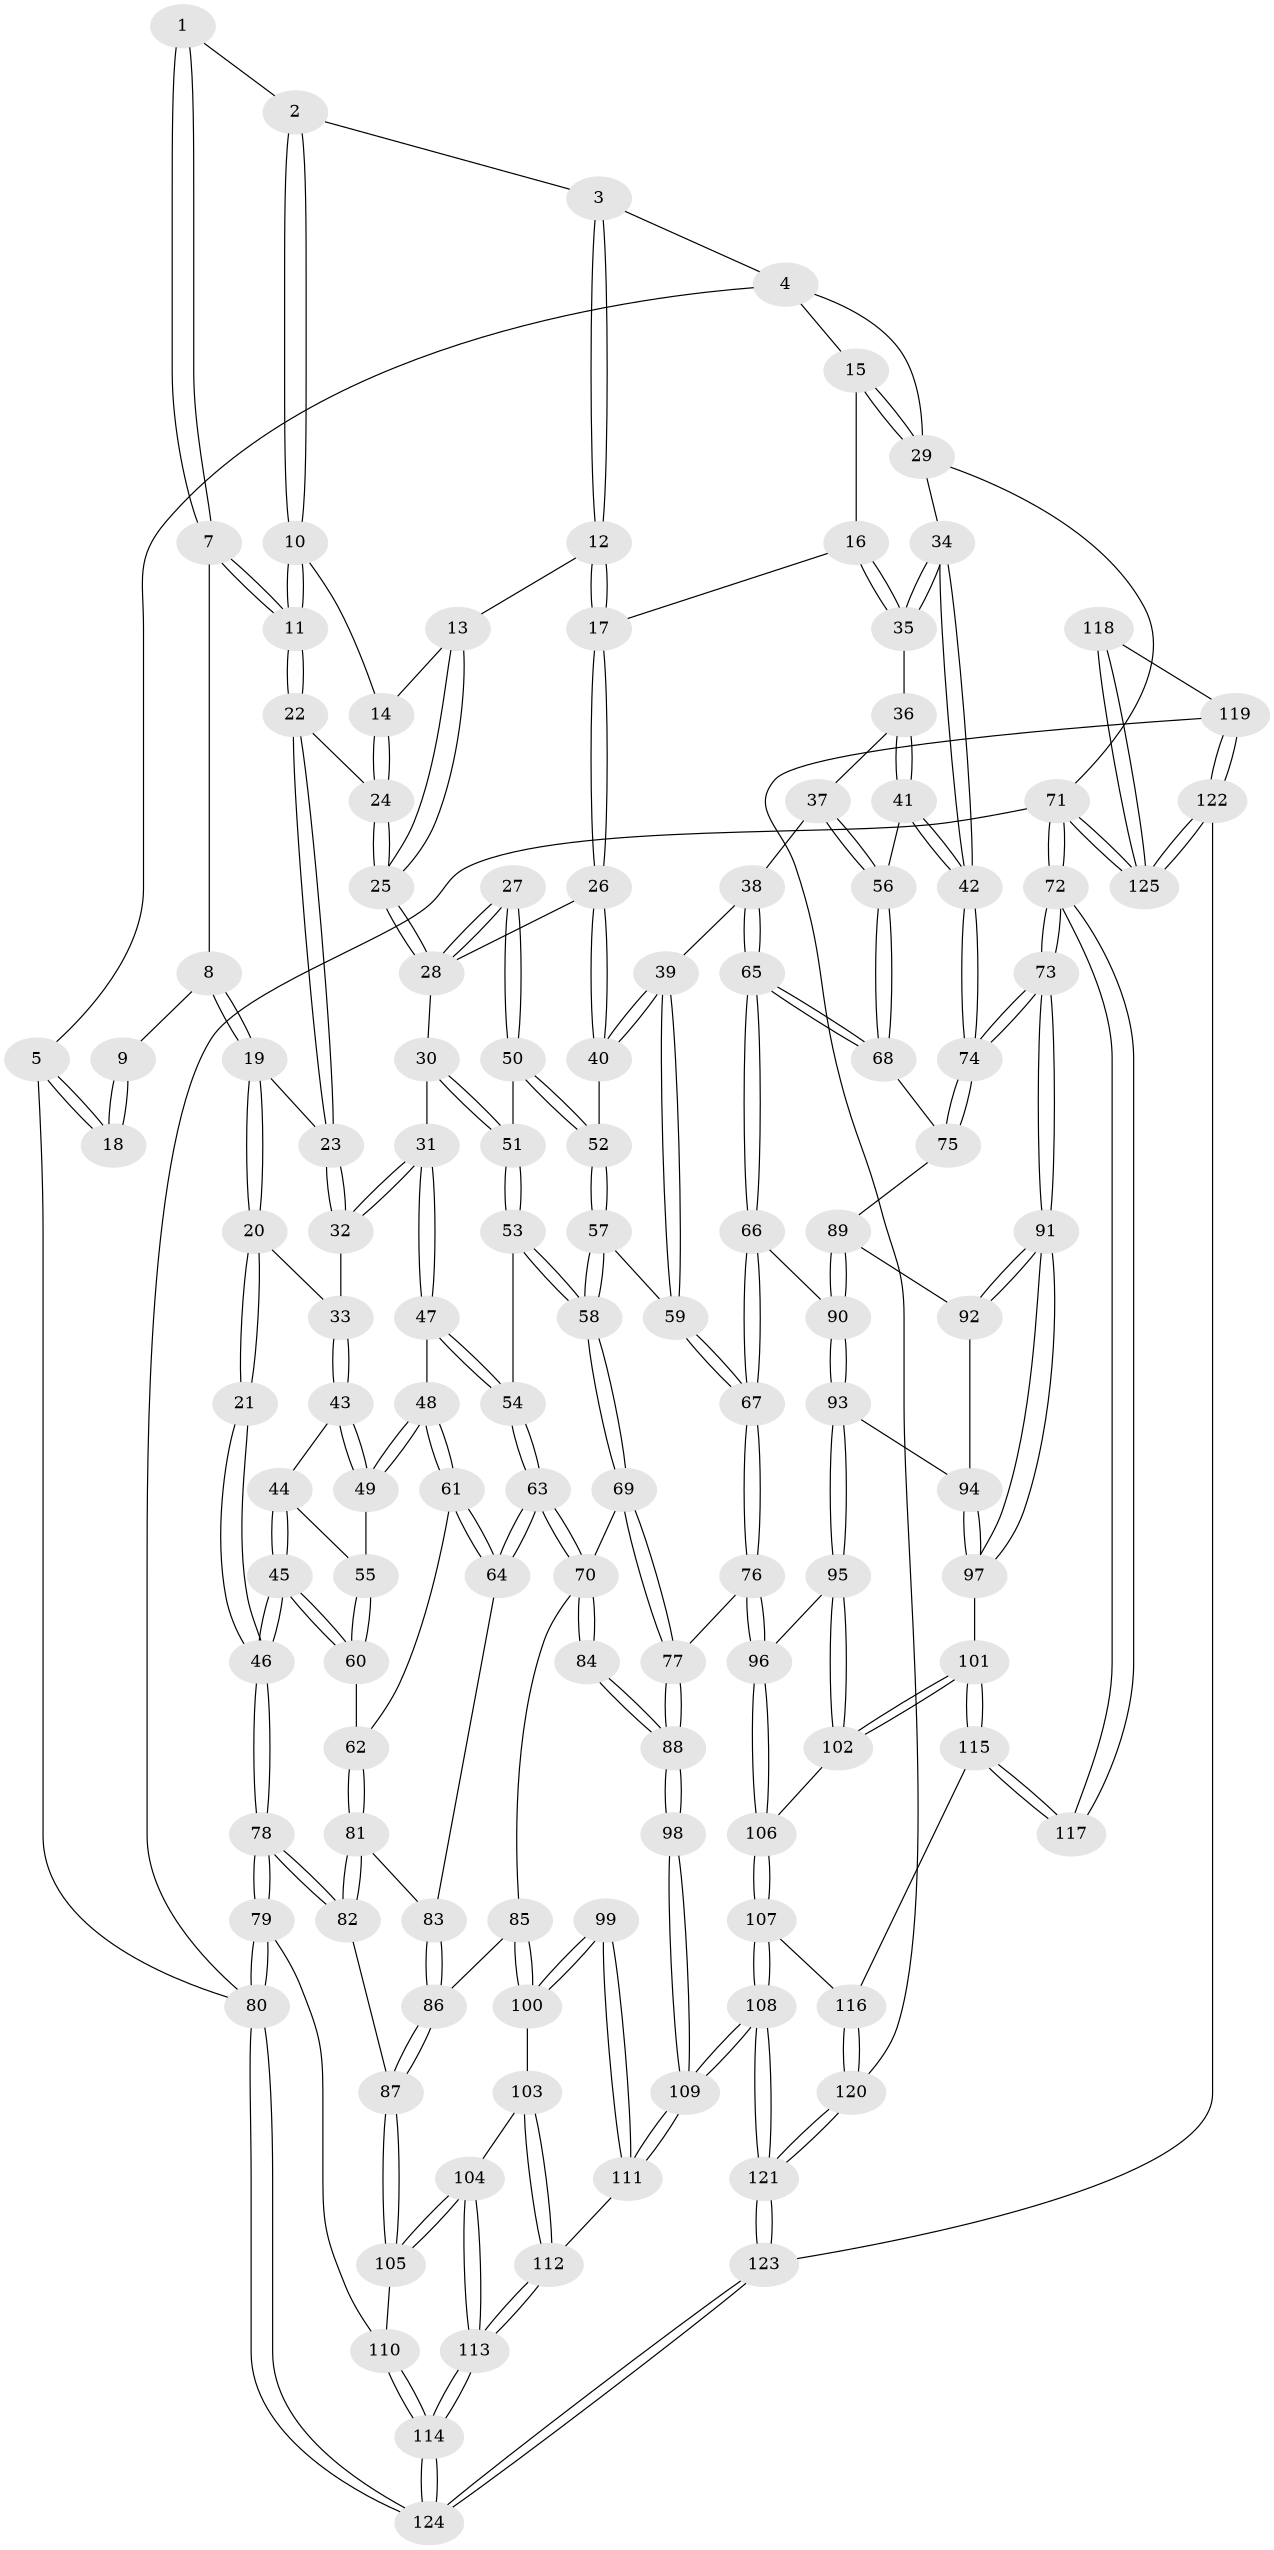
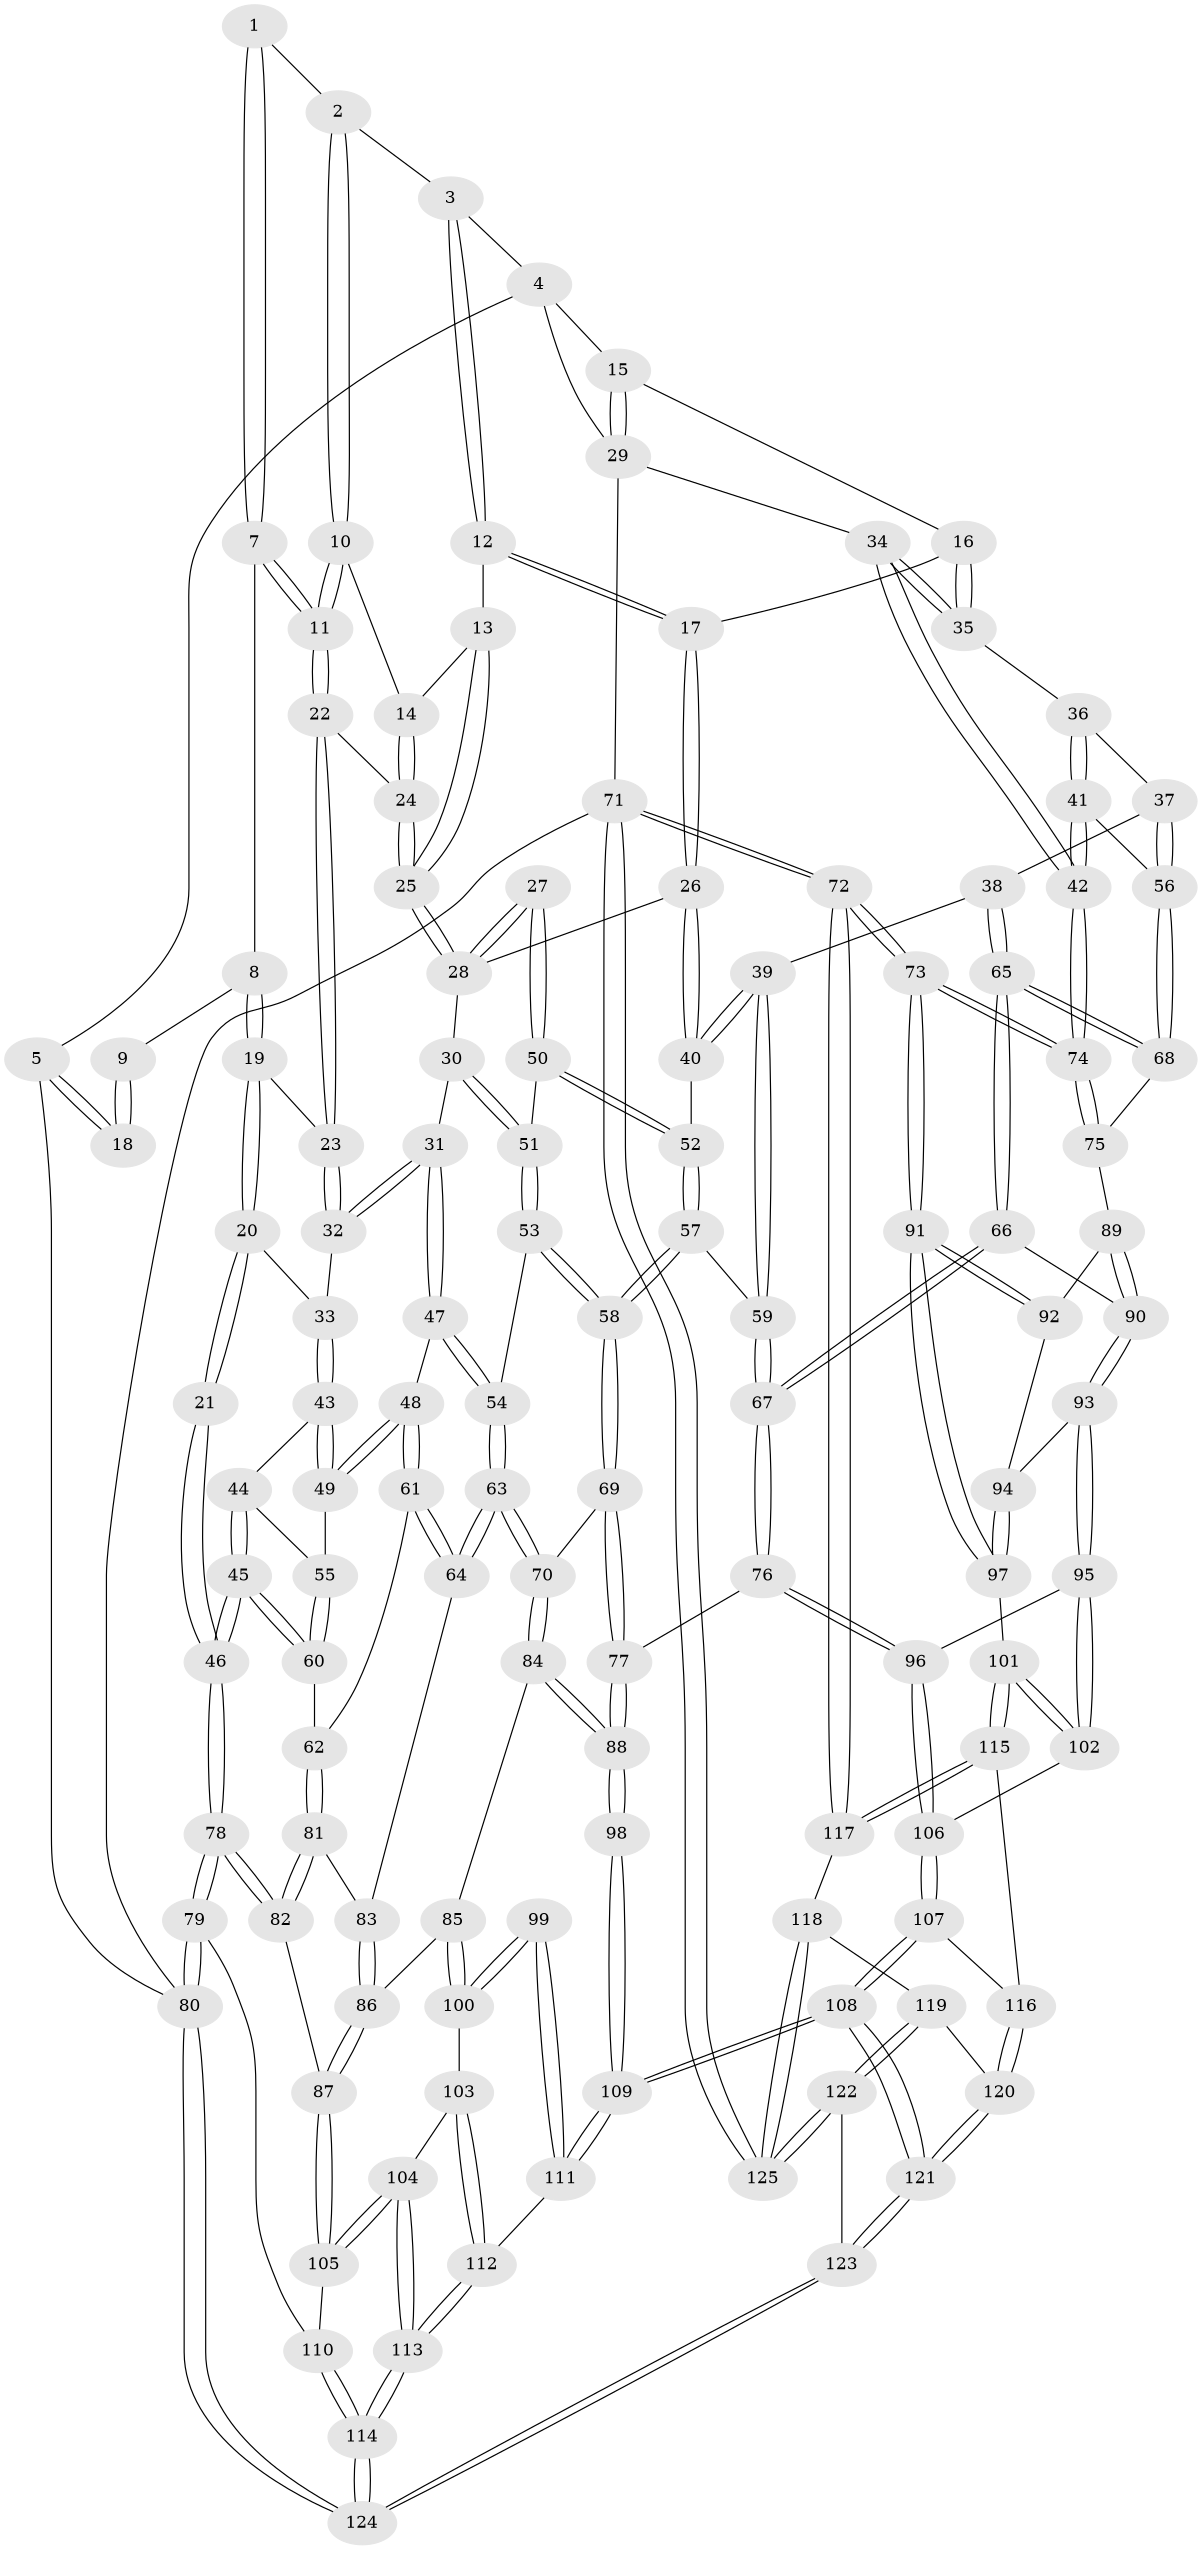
(522, 1742) -> (493, 1791)
none -> (823, 1877)
